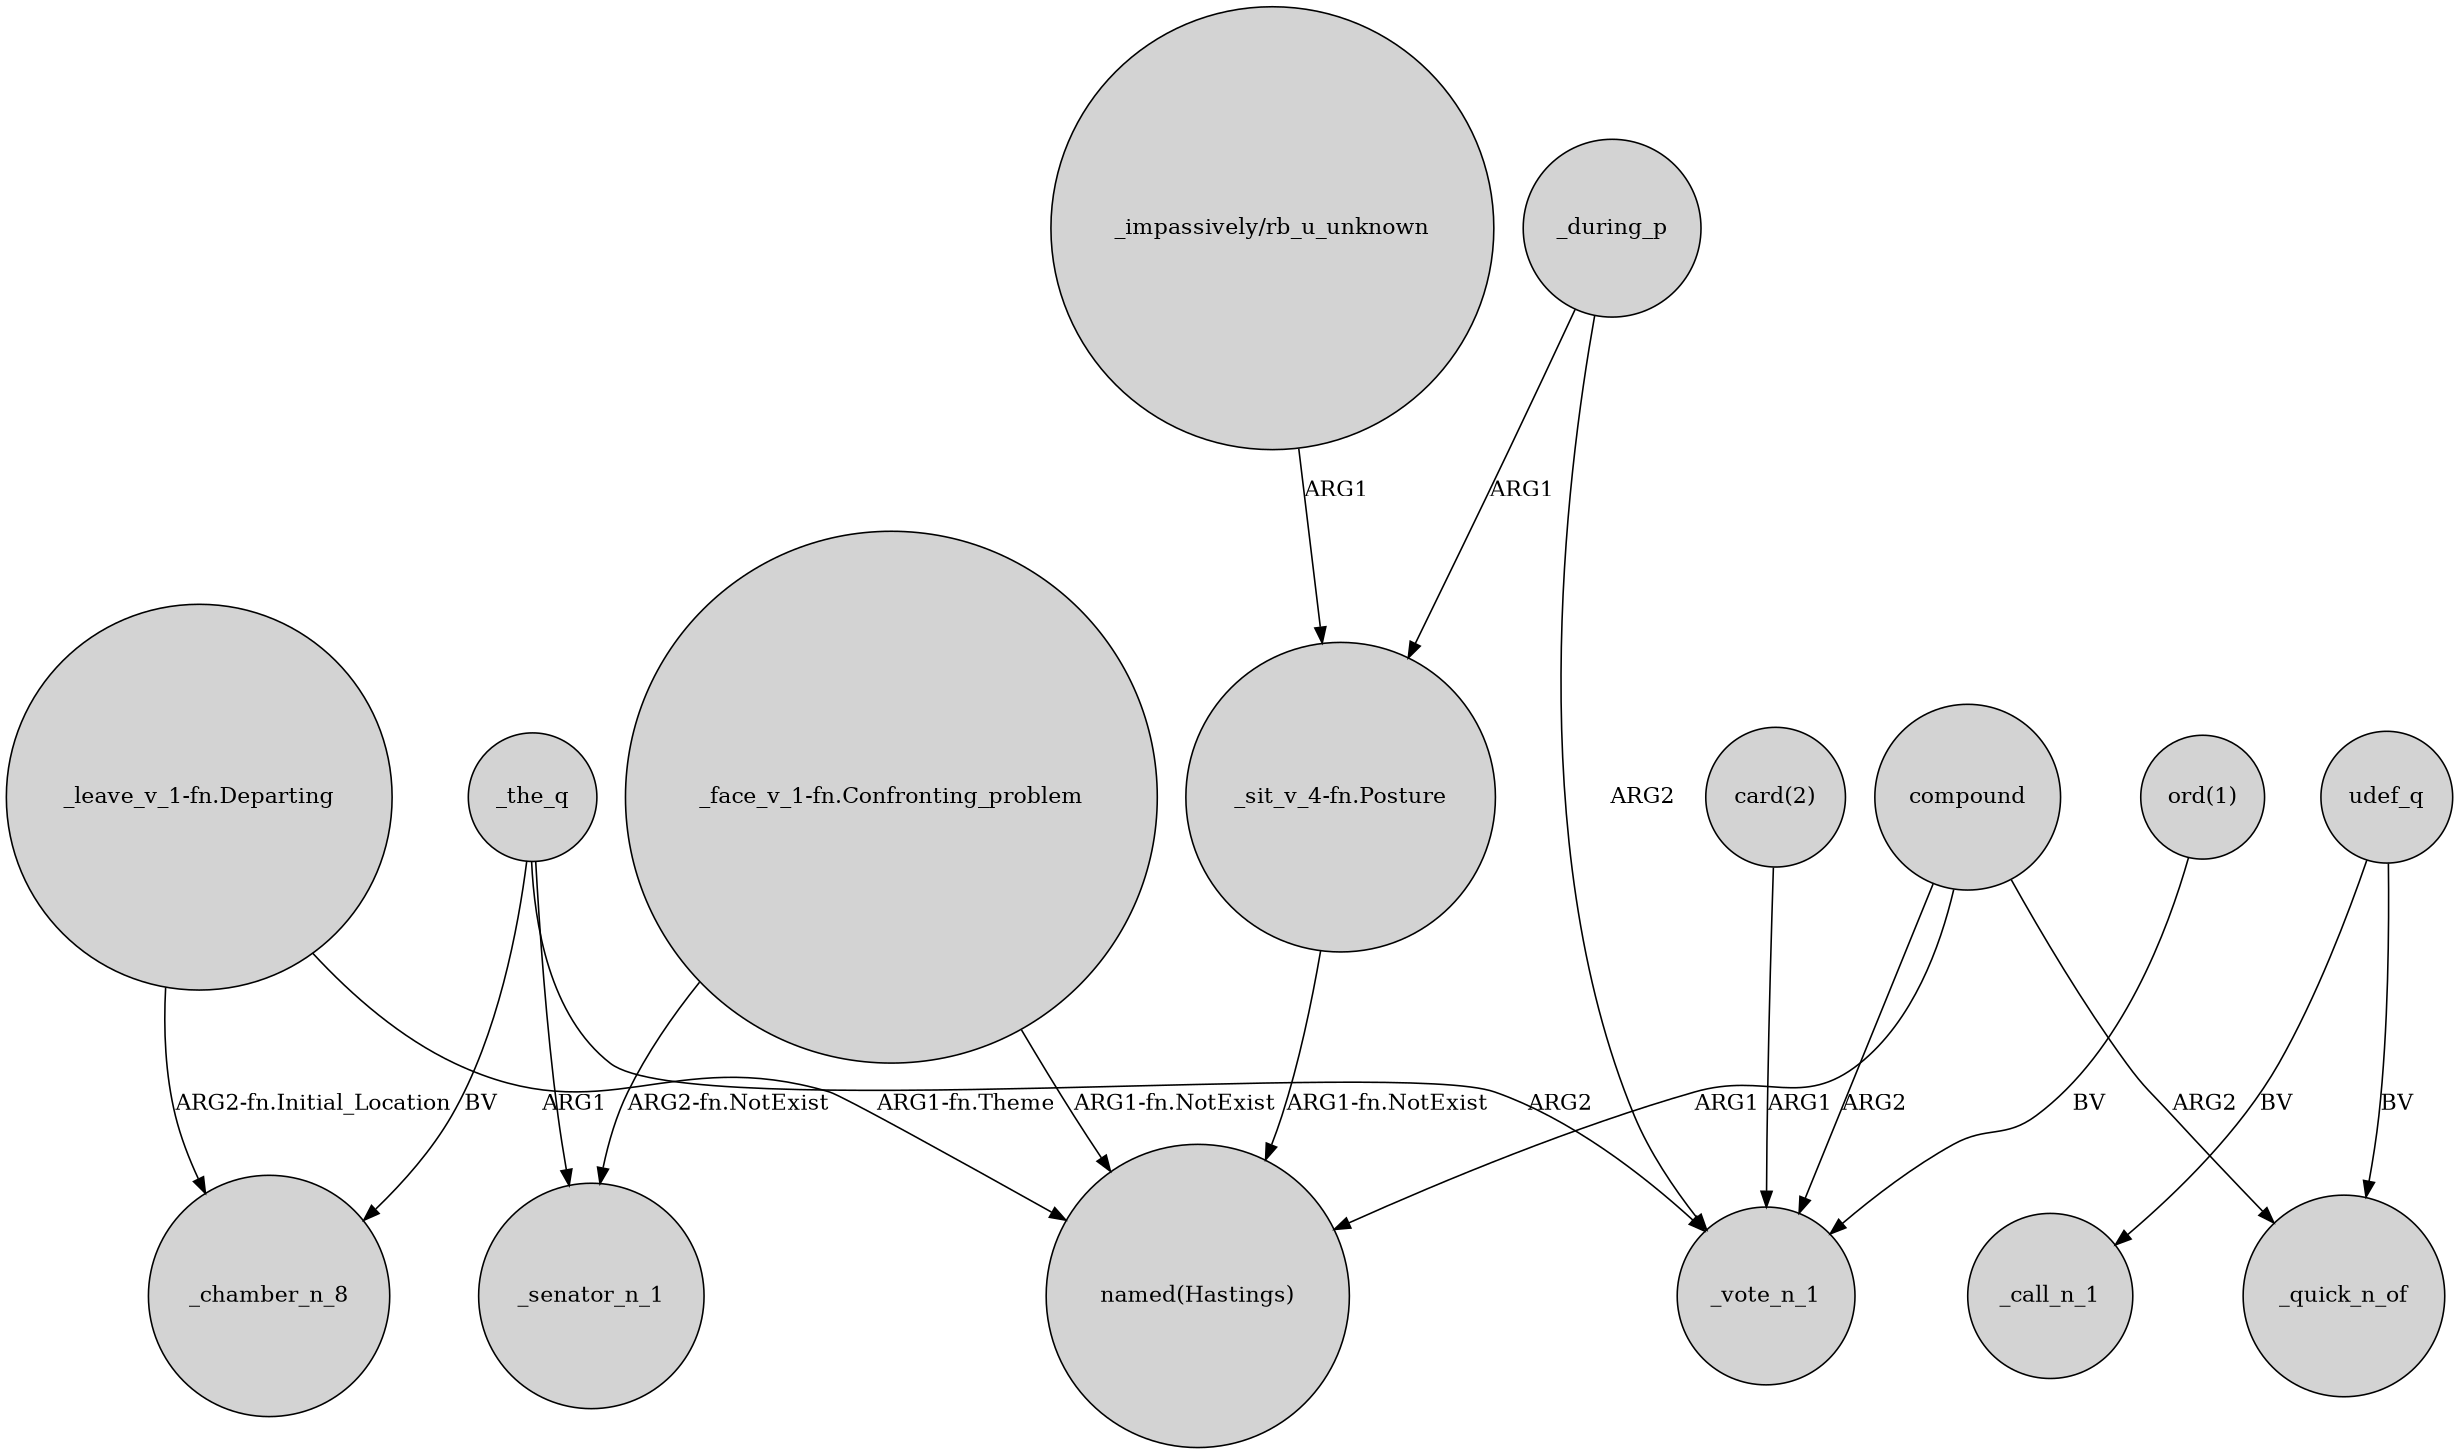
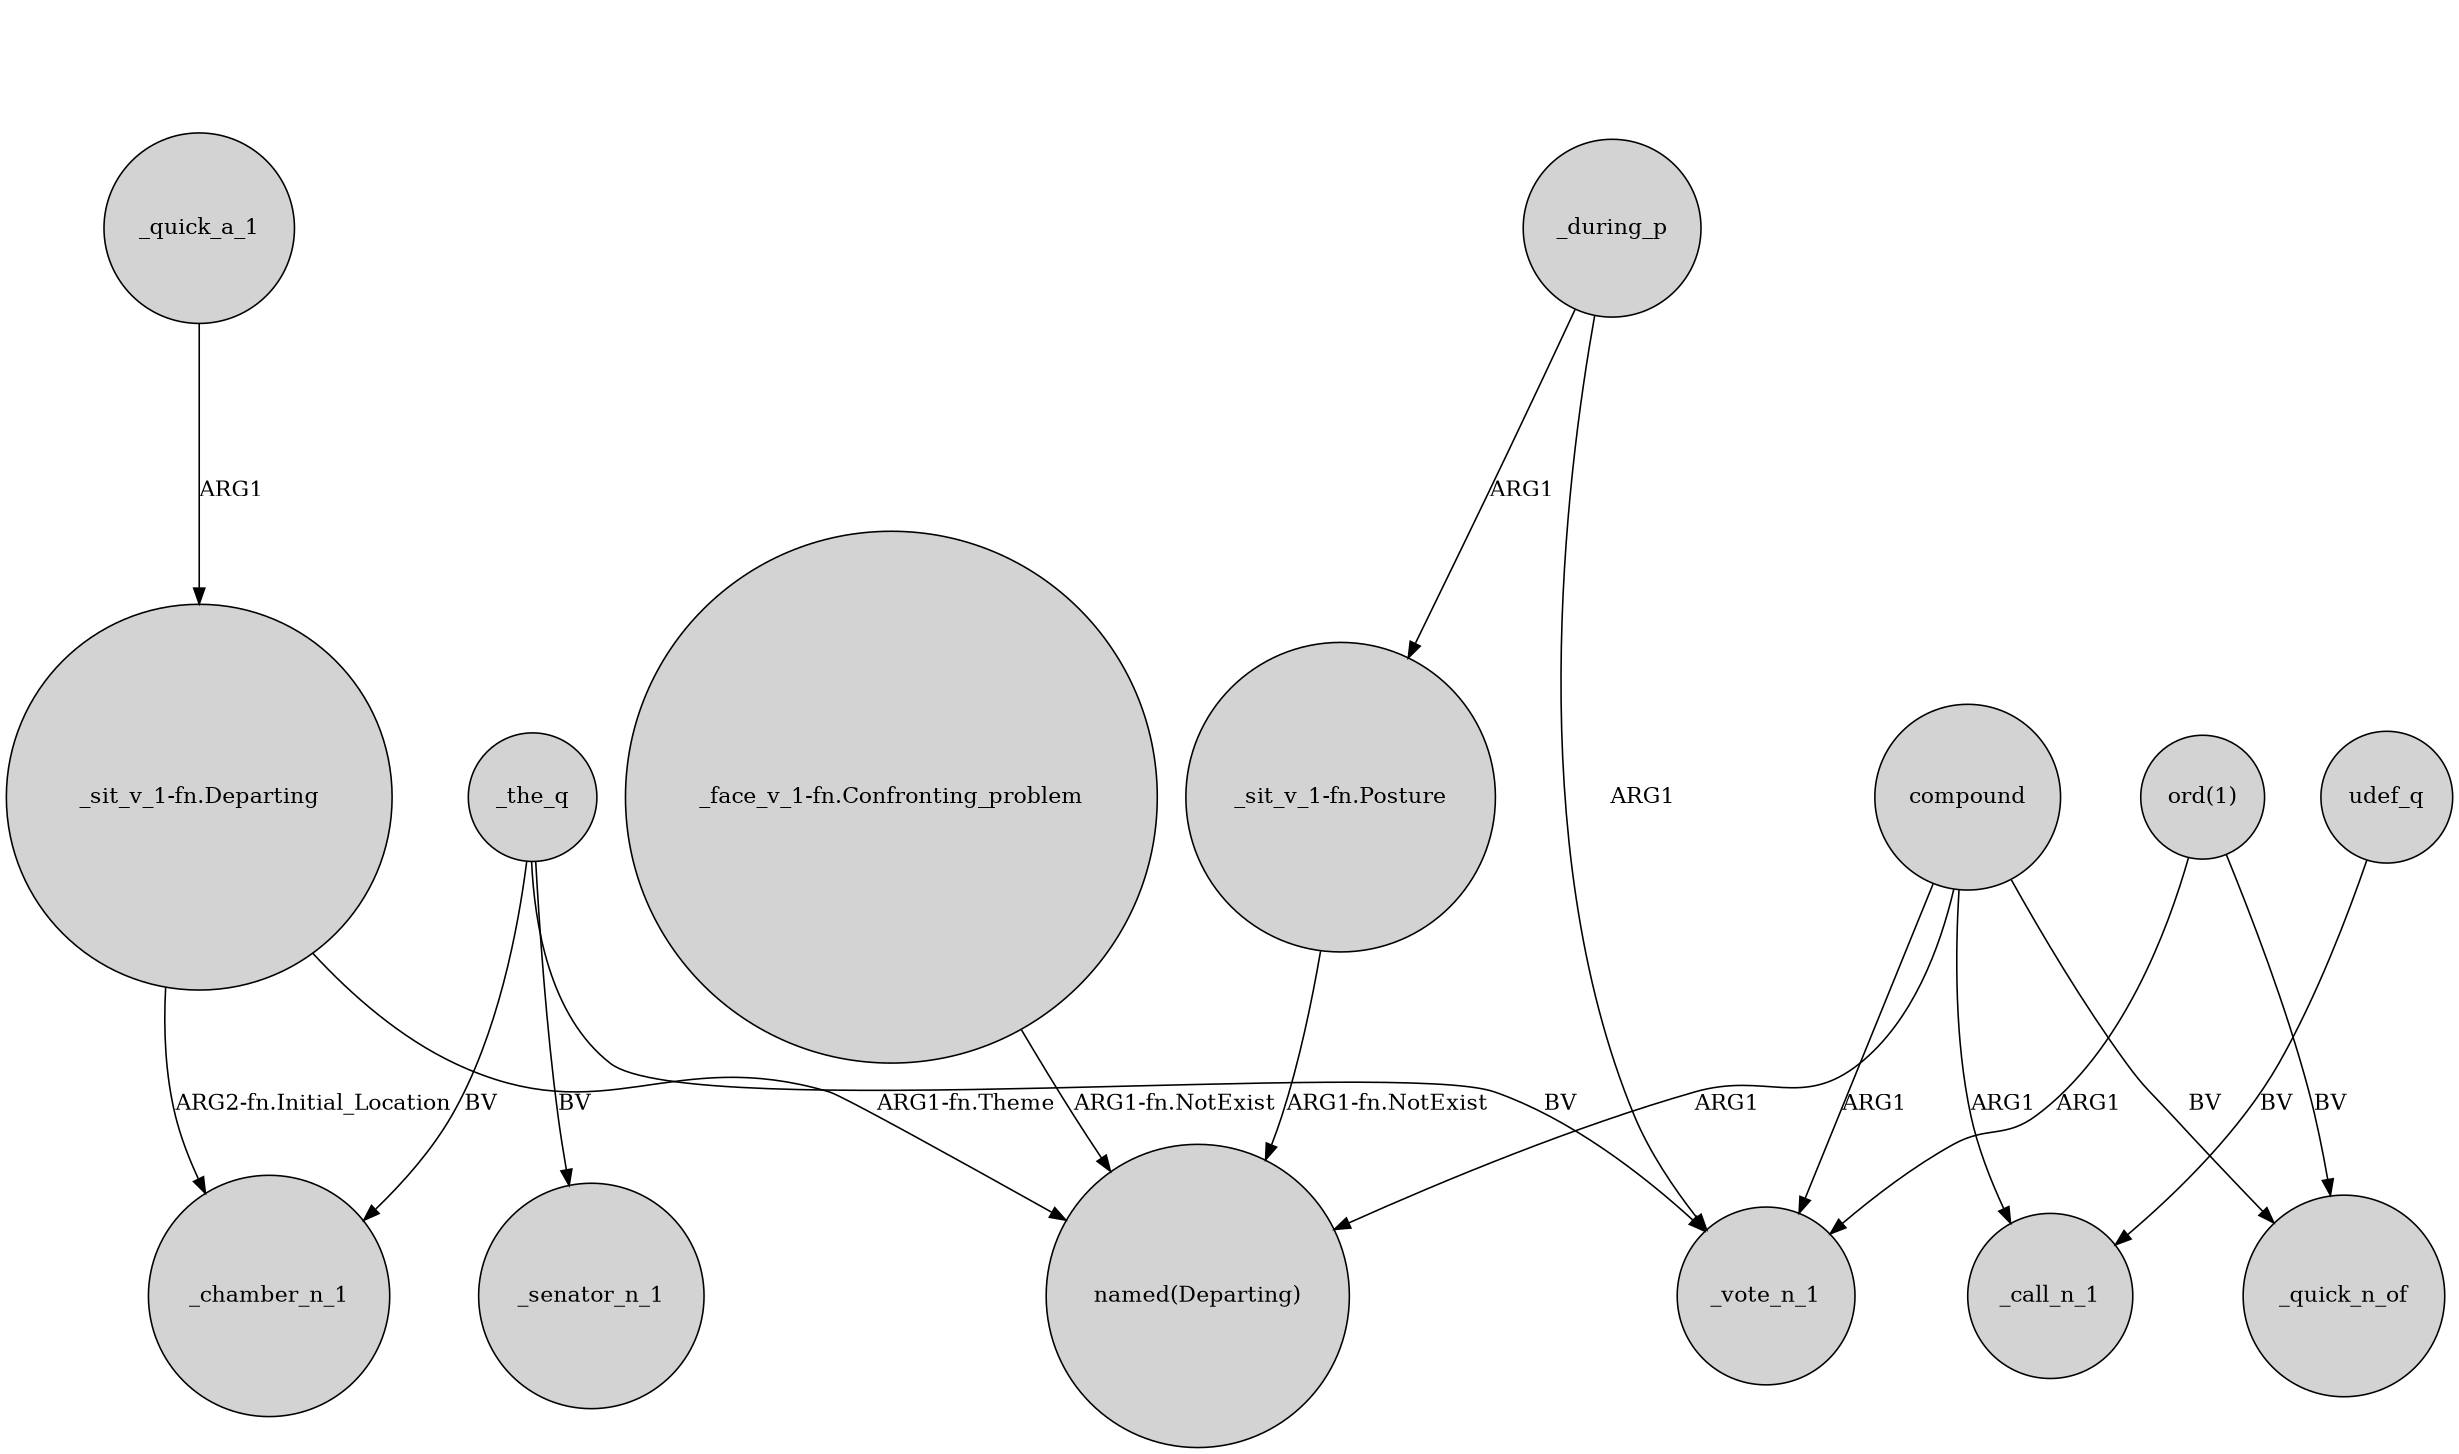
none -> (199, 228)
(1272, 228) -> none
(199, 797) -> (199, 797)
(1341, 797) -> (1341, 797)
(1643, 797) -> (1643, 797)
(1776, 797) -> none
(2386, 1023) -> (2286, 1014)
none -> (1961, 1053)
(645, 1060) -> none
(575, 1104) -> (575, 1104)
(1561, 1104) -> (1561, 1104)
(1875, 1104) -> (1875, 1104)
(2089, 1104) -> (2089, 1104)
(2205, 1104) -> (2205, 1104)
(269, 1296) -> (269, 1296)
(1198, 1296) -> (1198, 1296)
